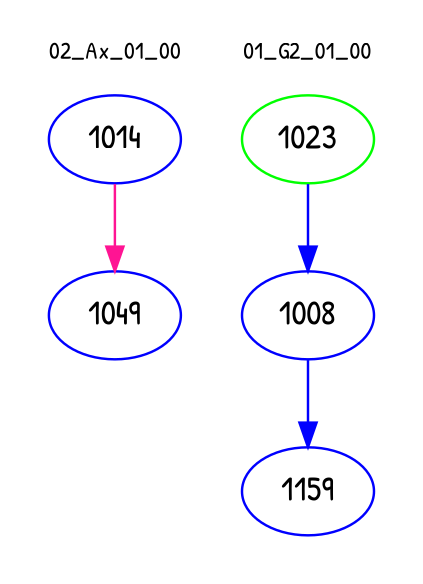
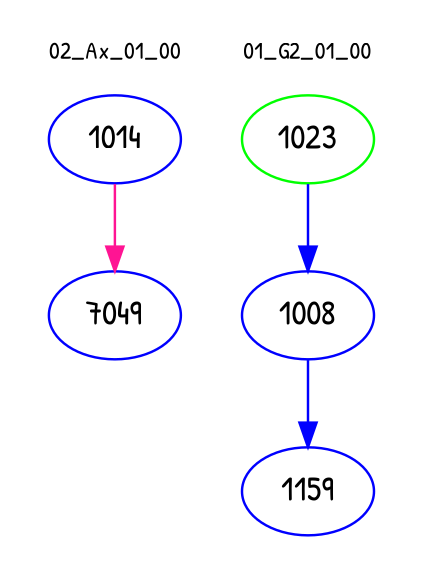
(115, 315) -> (115, 315)
